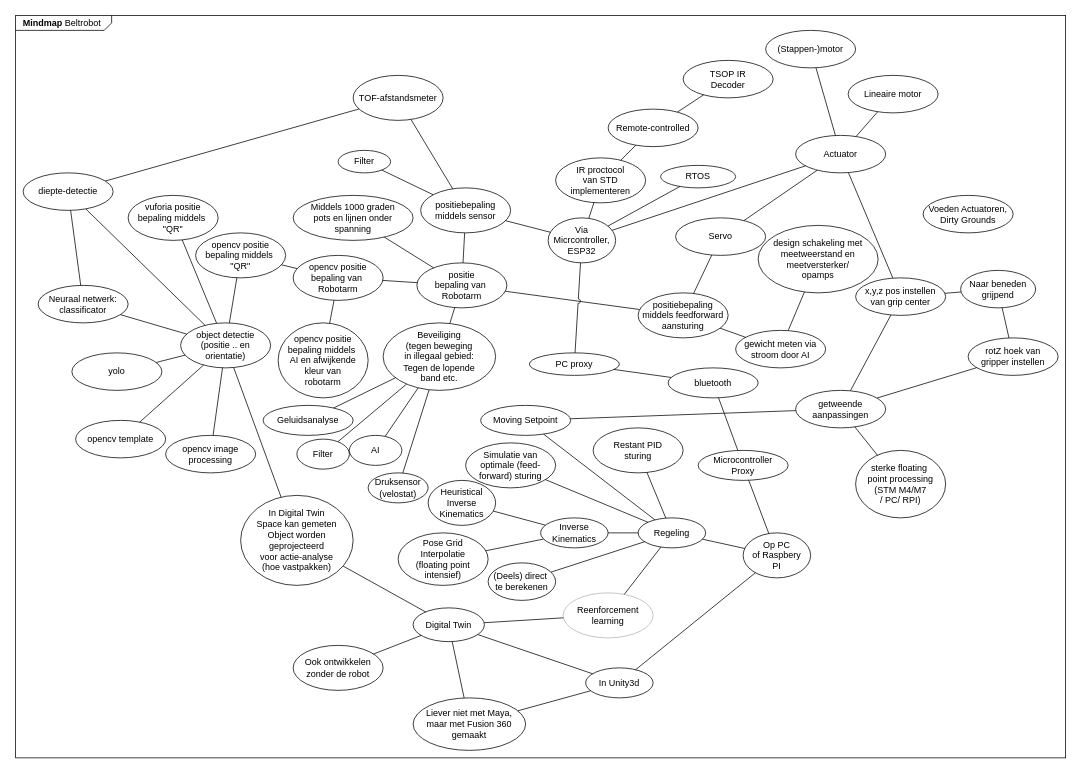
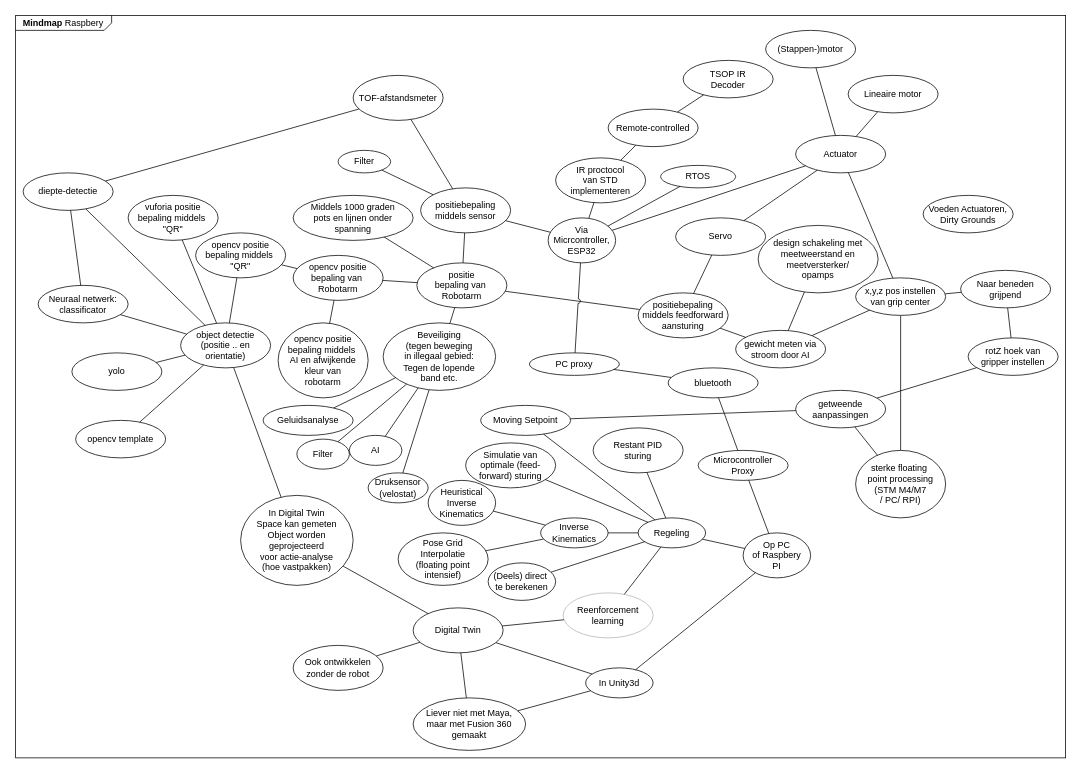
(56, 15) -> (55, 15)
(998, 289) -> (1005, 289)
none -> (840, 323)
(870, 353) -> (900, 382)
(218, 402) -> none
(210, 454) -> none
(449, 625) -> (458, 630)
